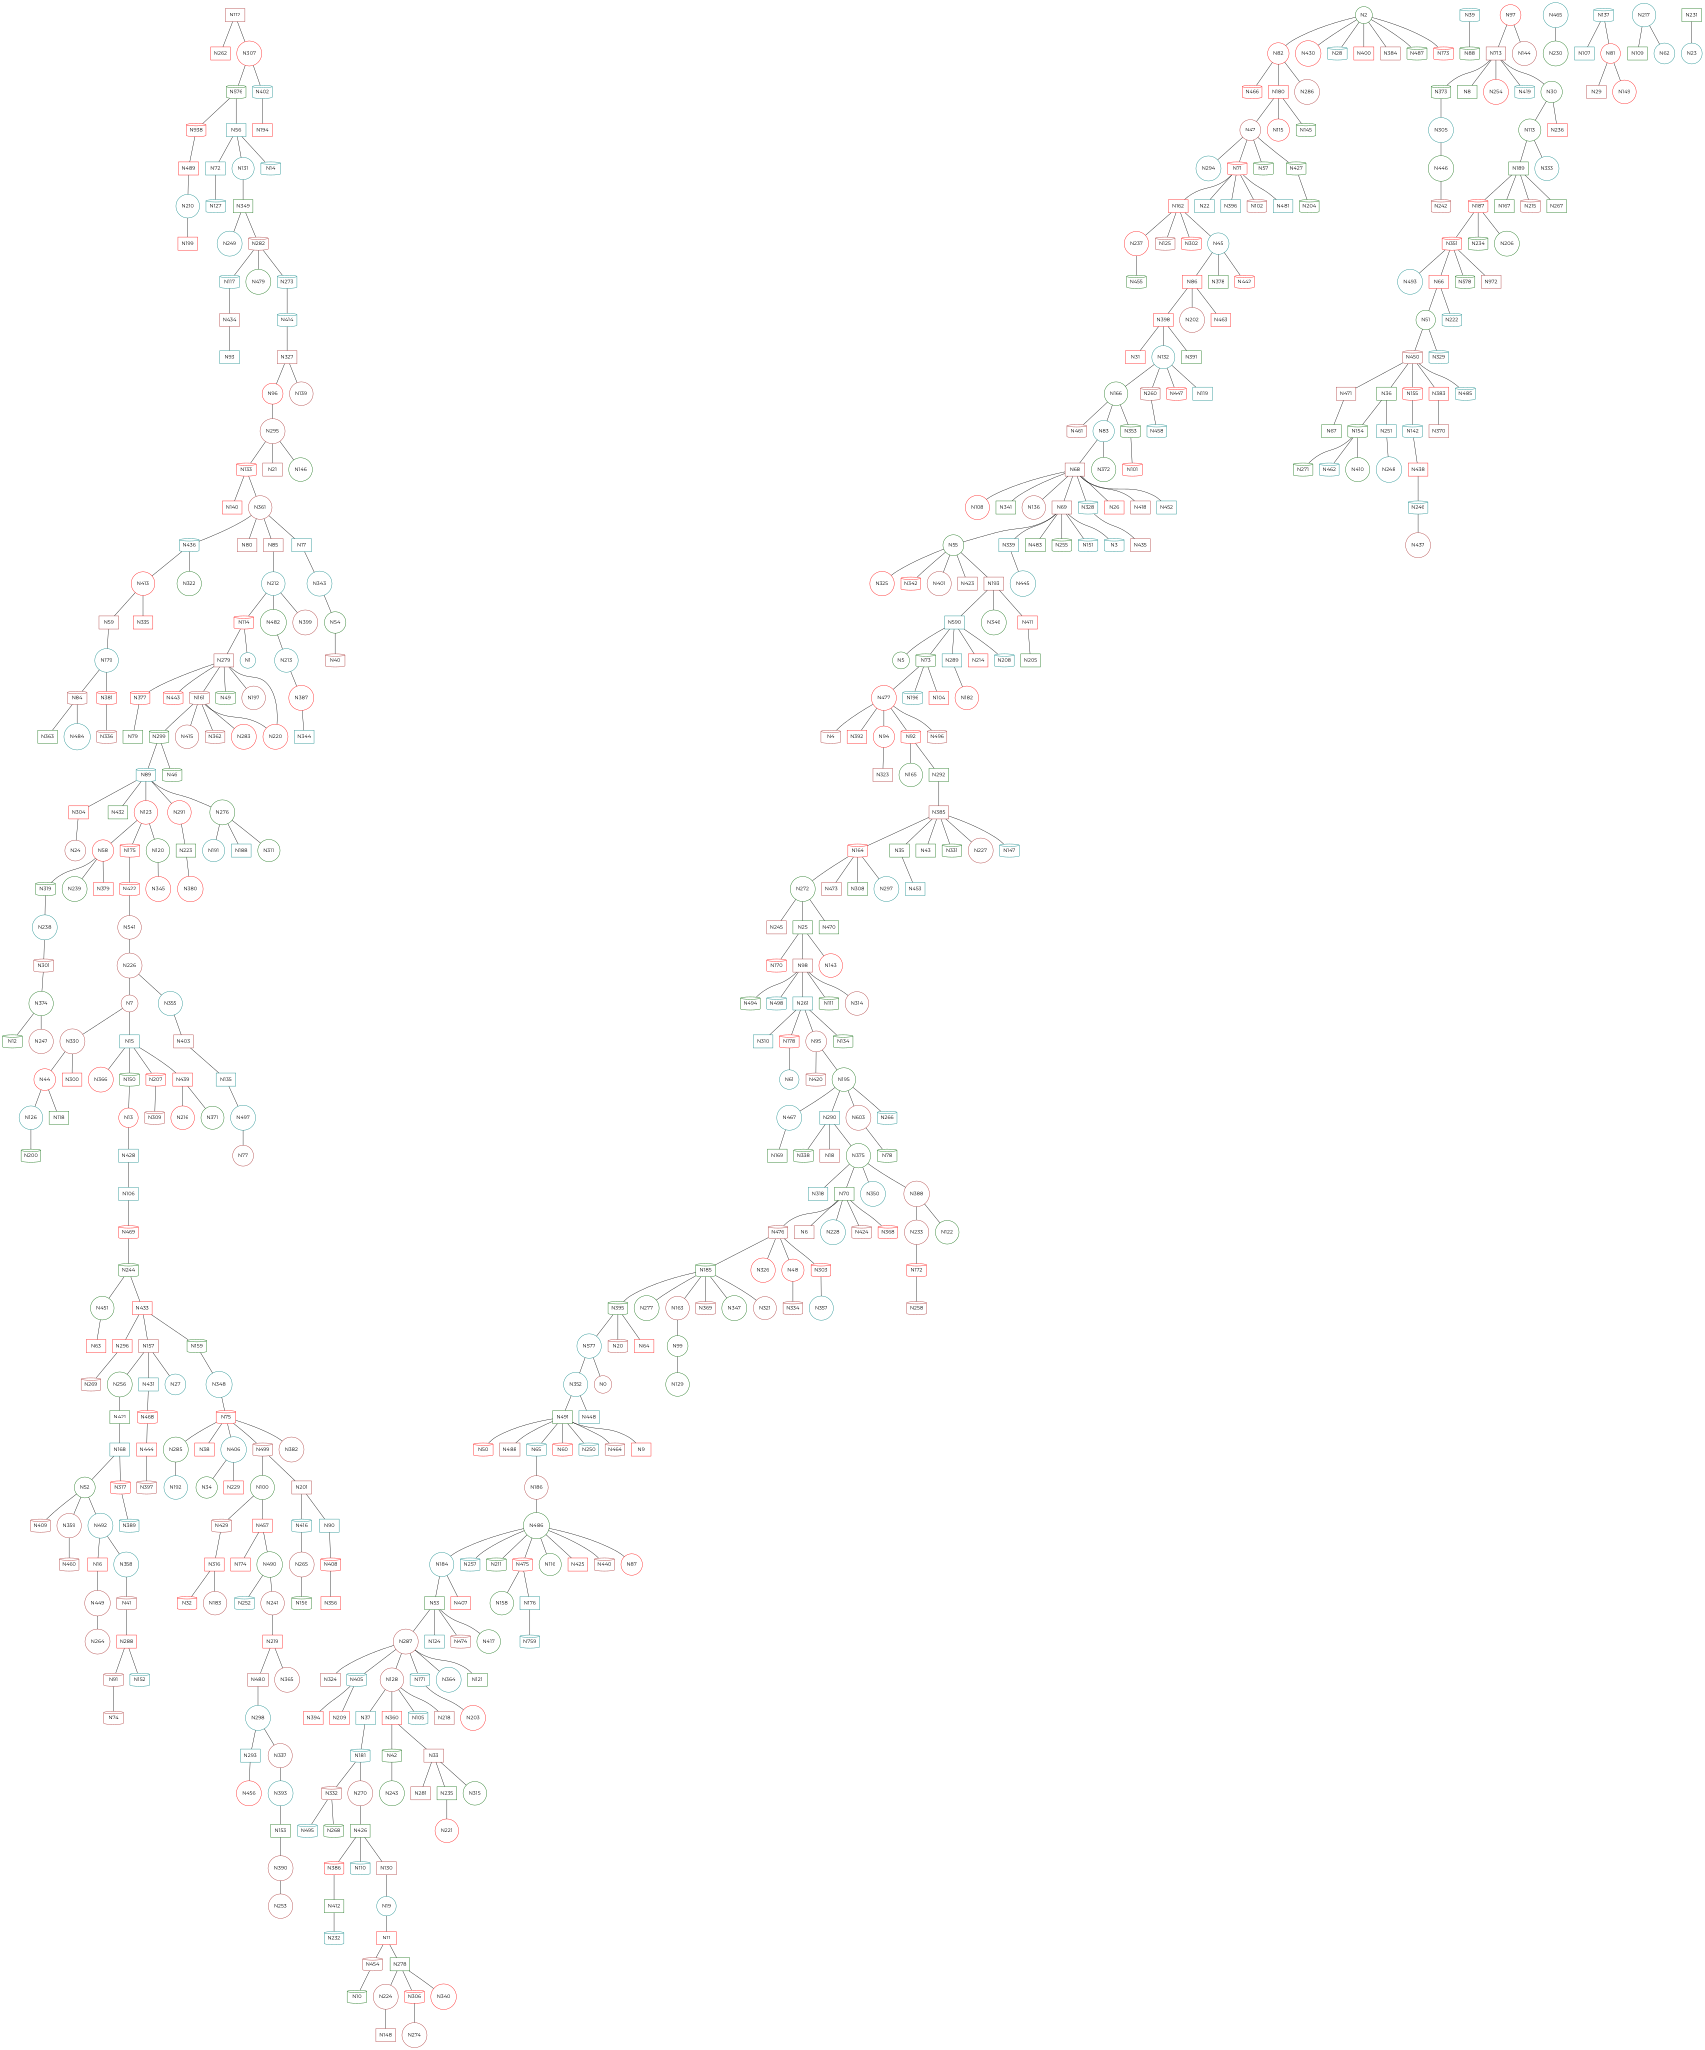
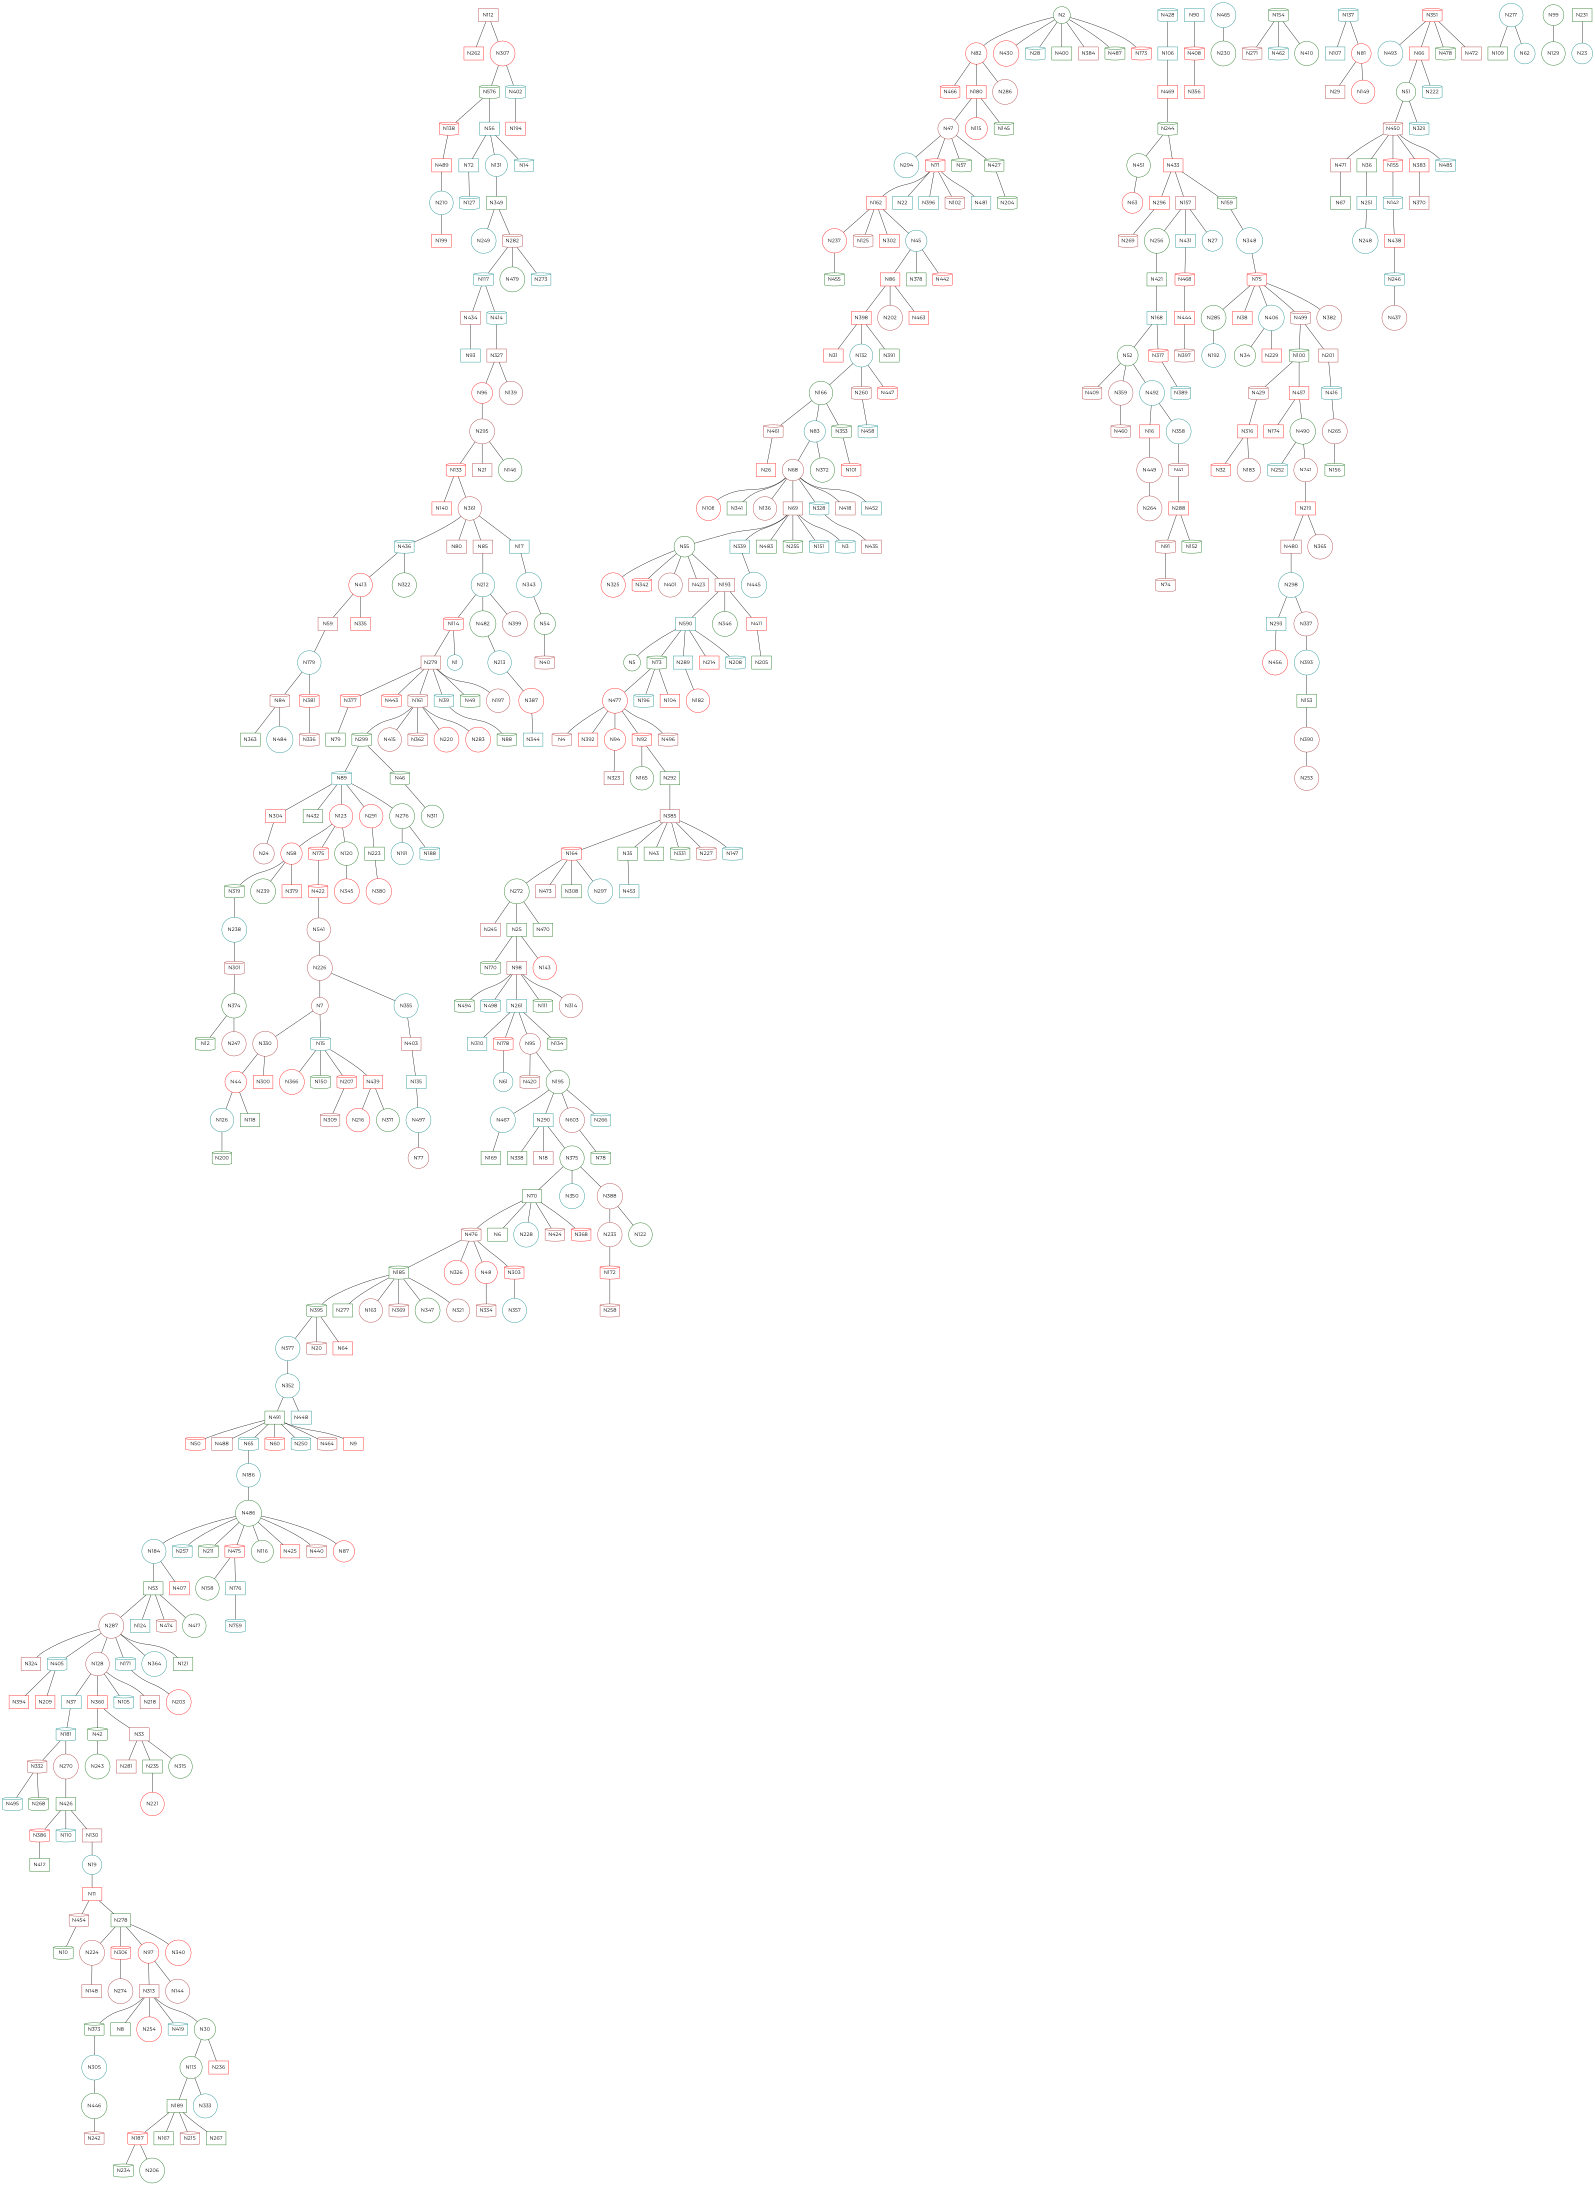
(1364, 53) -> (1062, 53)
(1496, 53) -> (149, 1991)
(196, 130) -> (449, 129)
(1465, 225) -> none
(1191, 244) -> (889, 241)
(1465, 282) -> (1445, 53)
(1491, 282) -> (1472, 53)
(287, 301) -> (490, 299)
(1203, 394) -> none
(1372, 412) -> none
(1075, 470) -> (793, 470)
(1303, 470) -> (1252, 53)
(1095, 489) -> (770, 451)
(268, 684) -> (437, 682)
(246, 832) -> (415, 796)
(241, 851) -> (430, 854)
(981, 851) -> (706, 854)
(777, 966) -> (491, 968)
(130, 1041) -> (321, 1044)
(128, 1118) -> none
(128, 1156) -> (1168, 15)
(803, 1156) -> (517, 1158)
(818, 1194) -> none
(128, 1232) -> (1168, 92)
(804, 1232) -> (497, 1235)
(647, 1308) -> (343, 1311)
(678, 1328) -> none
(96, 1346) -> (1132, 203)
(603, 1384) -> none
(262, 1487) -> (1299, 356)
(536, 1487) -> (249, 1475)
(316, 1507) -> none
(140, 1680) -> (1192, 547)
none -> (134, 1936)
(334, 1938) -> none
